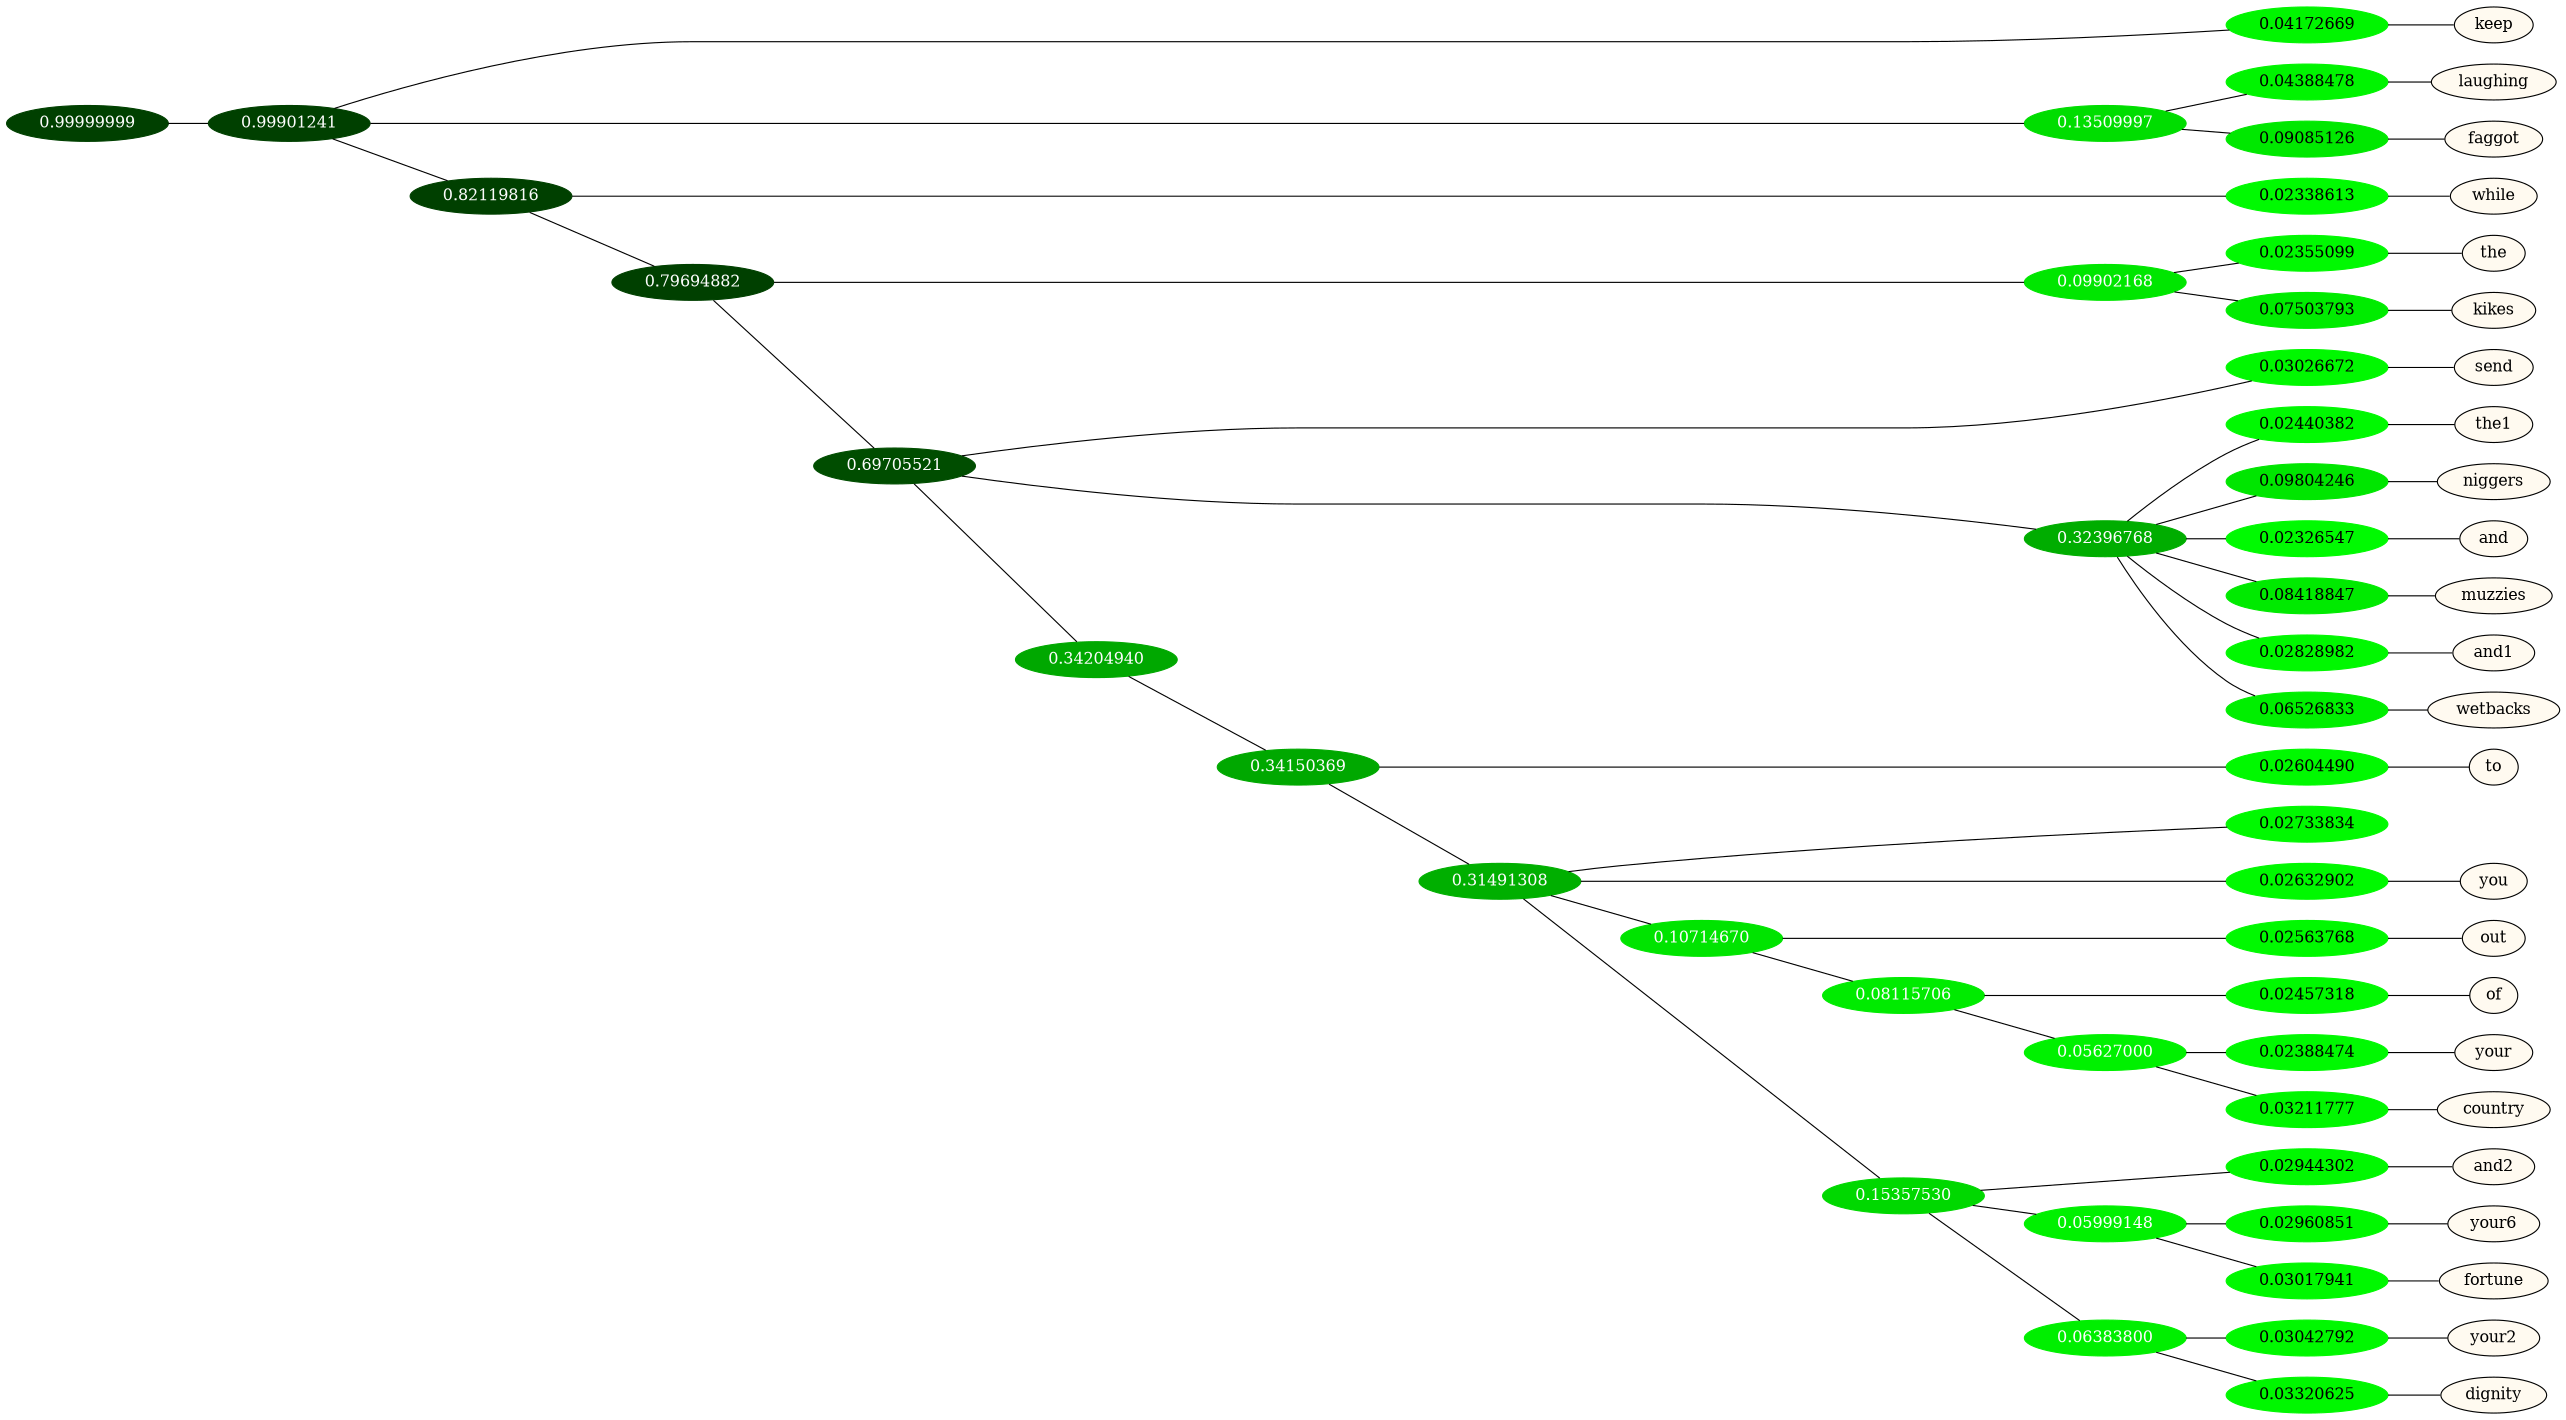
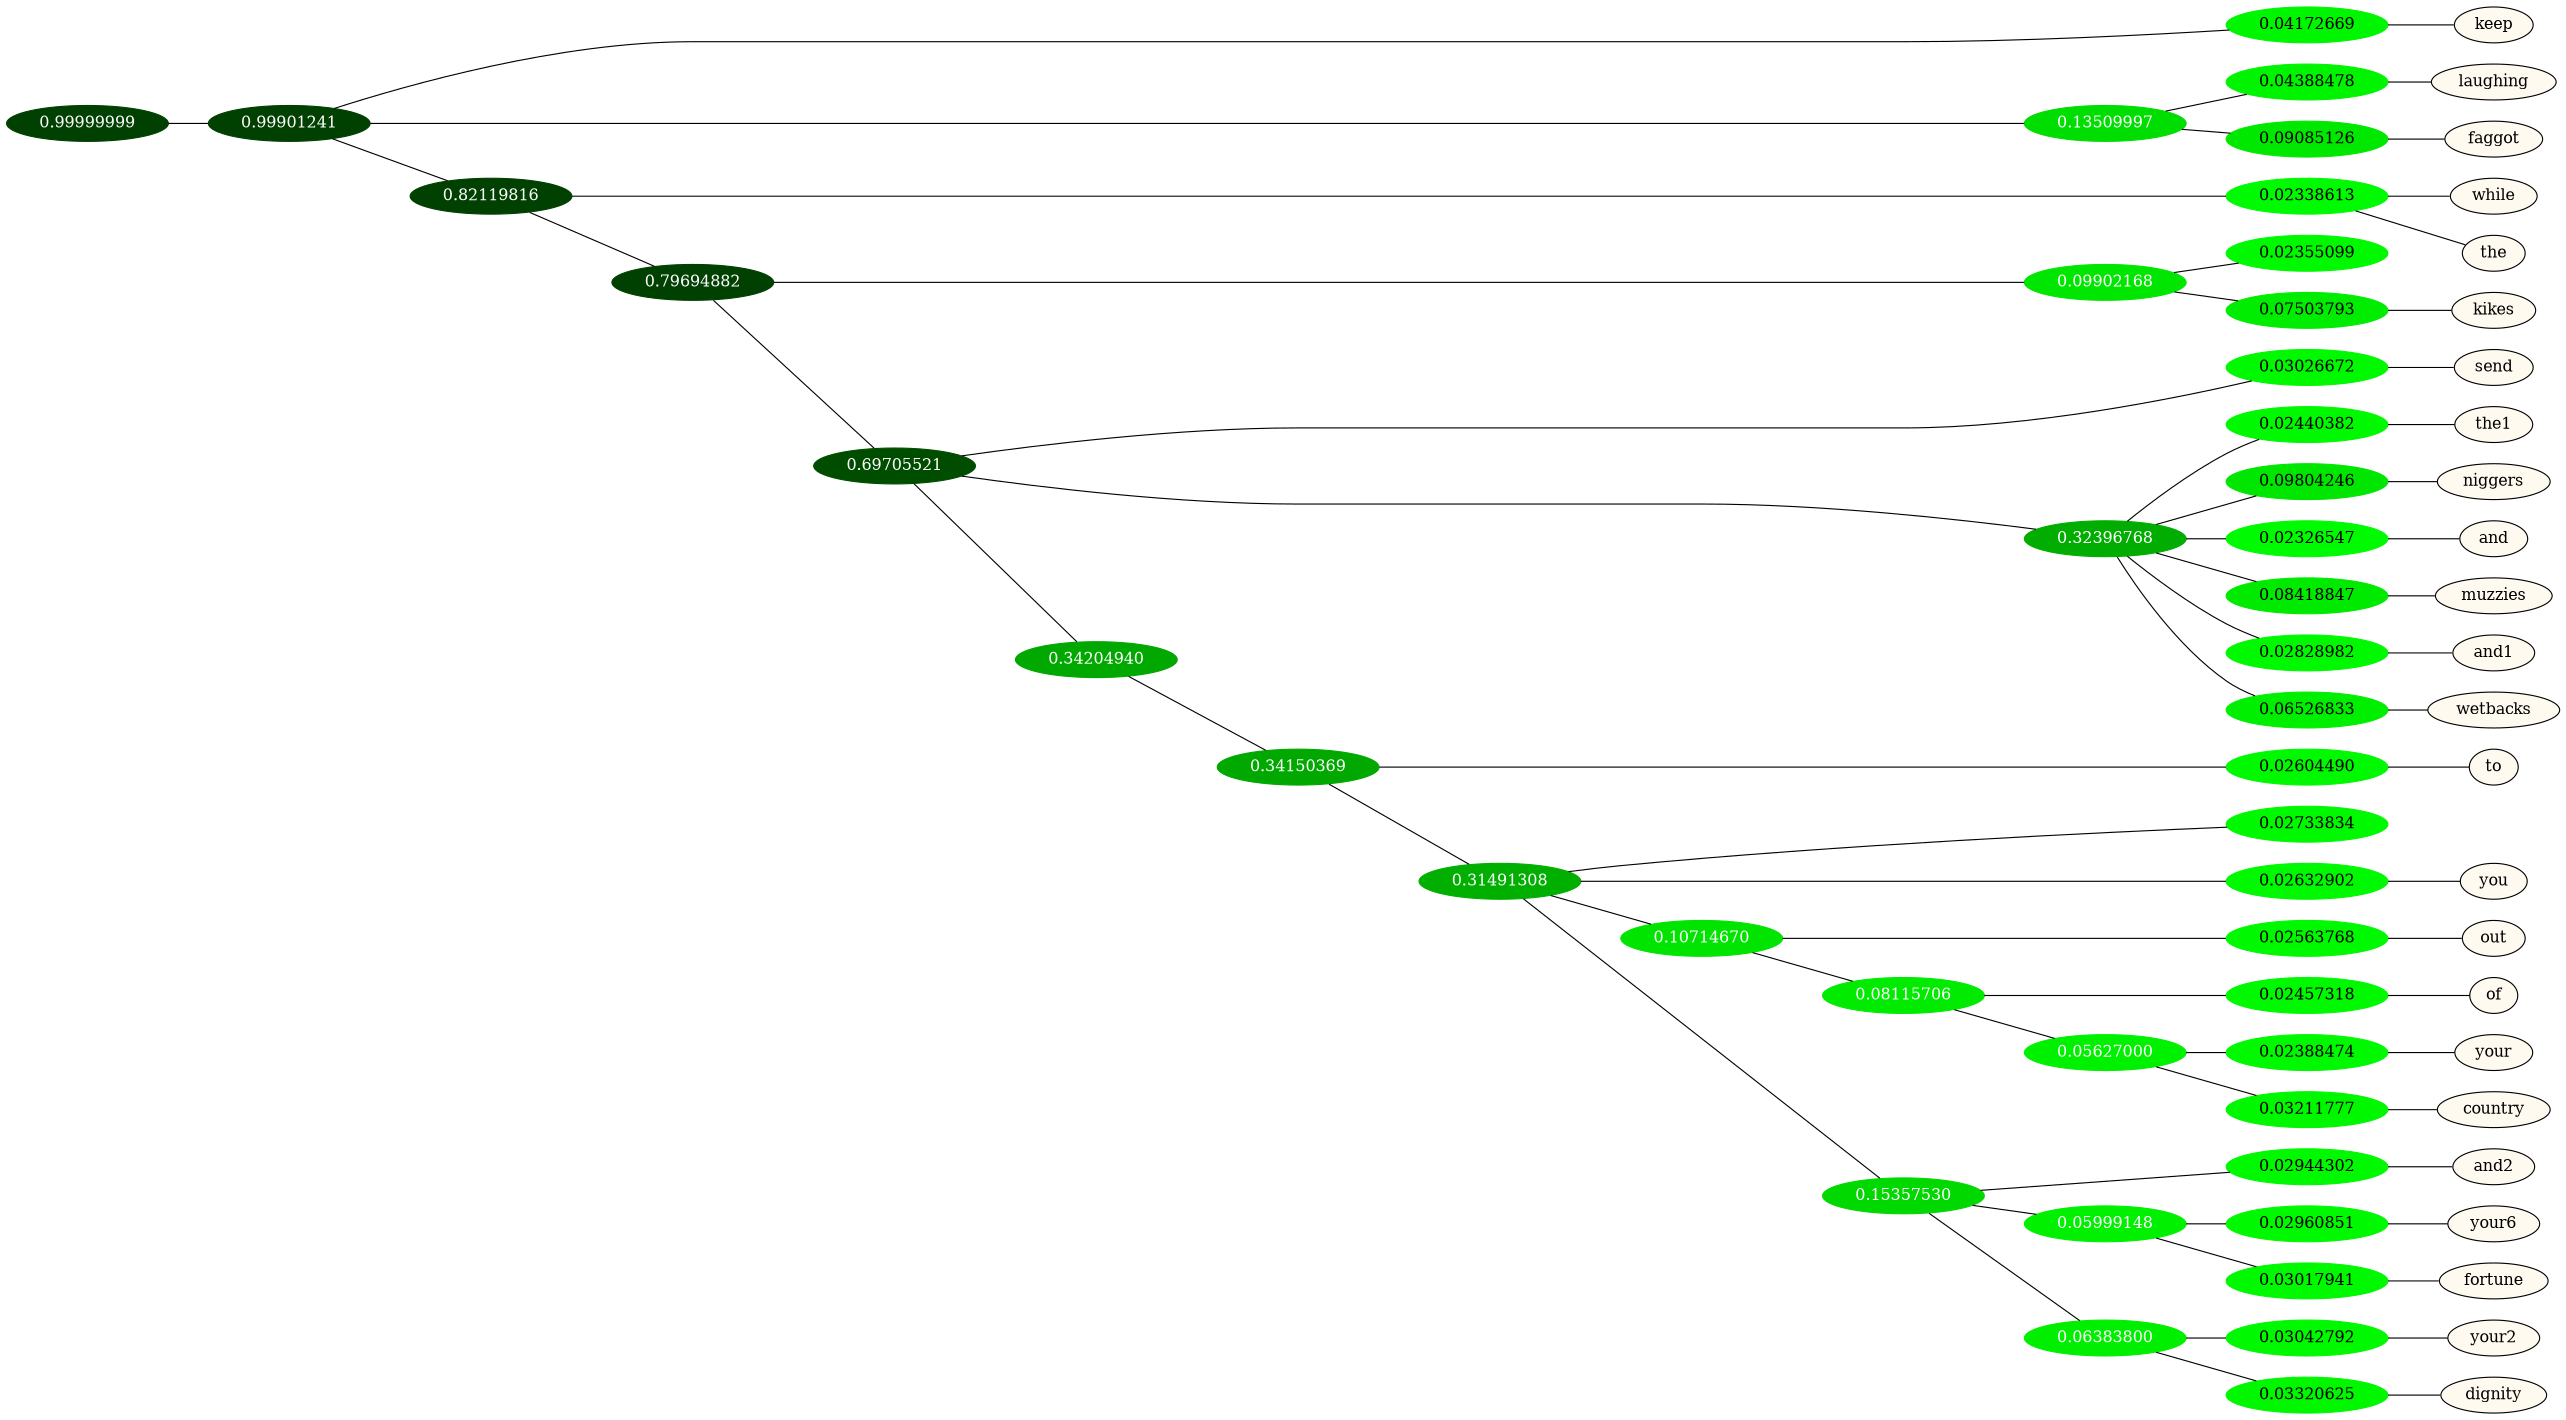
(2425, 253) -> (2411, 228)
